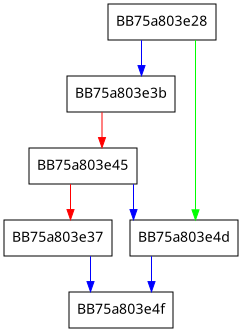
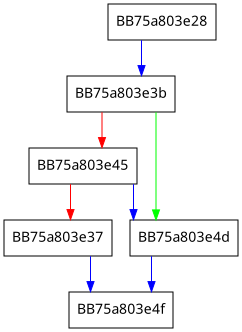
(196, 125) -> (156, 161)
